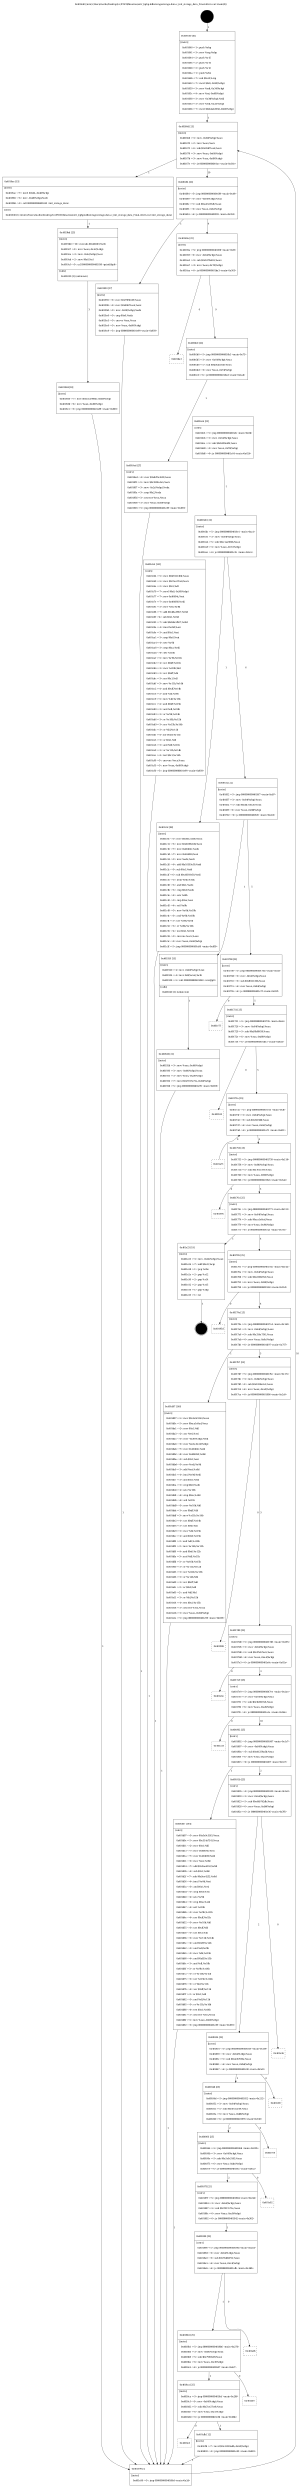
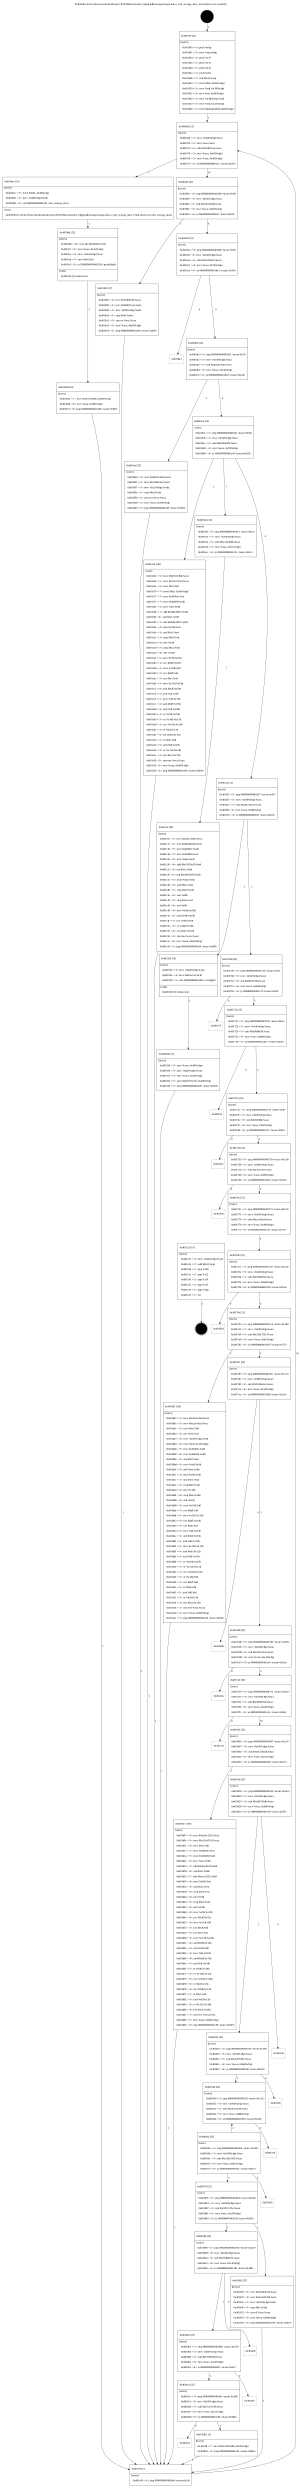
none -> (220, 397)
none -> (196, 507)
(236, 667) -> (267, 615)
(225, 1145) -> (225, 1146)
(231, 1239) -> none
(260, 1770) -> none
(229, 2127) -> (231, 2129)
none -> (262, 2302)
